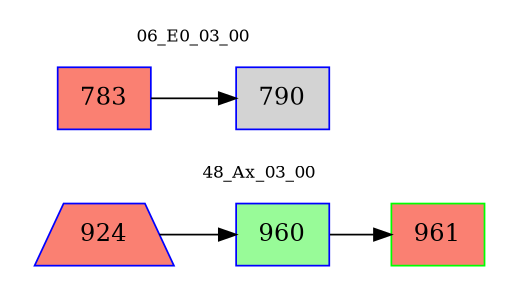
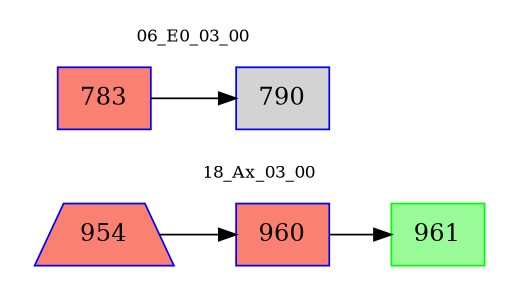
(260, 173) -> (260, 173)
(104, 235) -> (104, 235)
(283, 235) -> (283, 235)
(438, 235) -> (438, 235)
